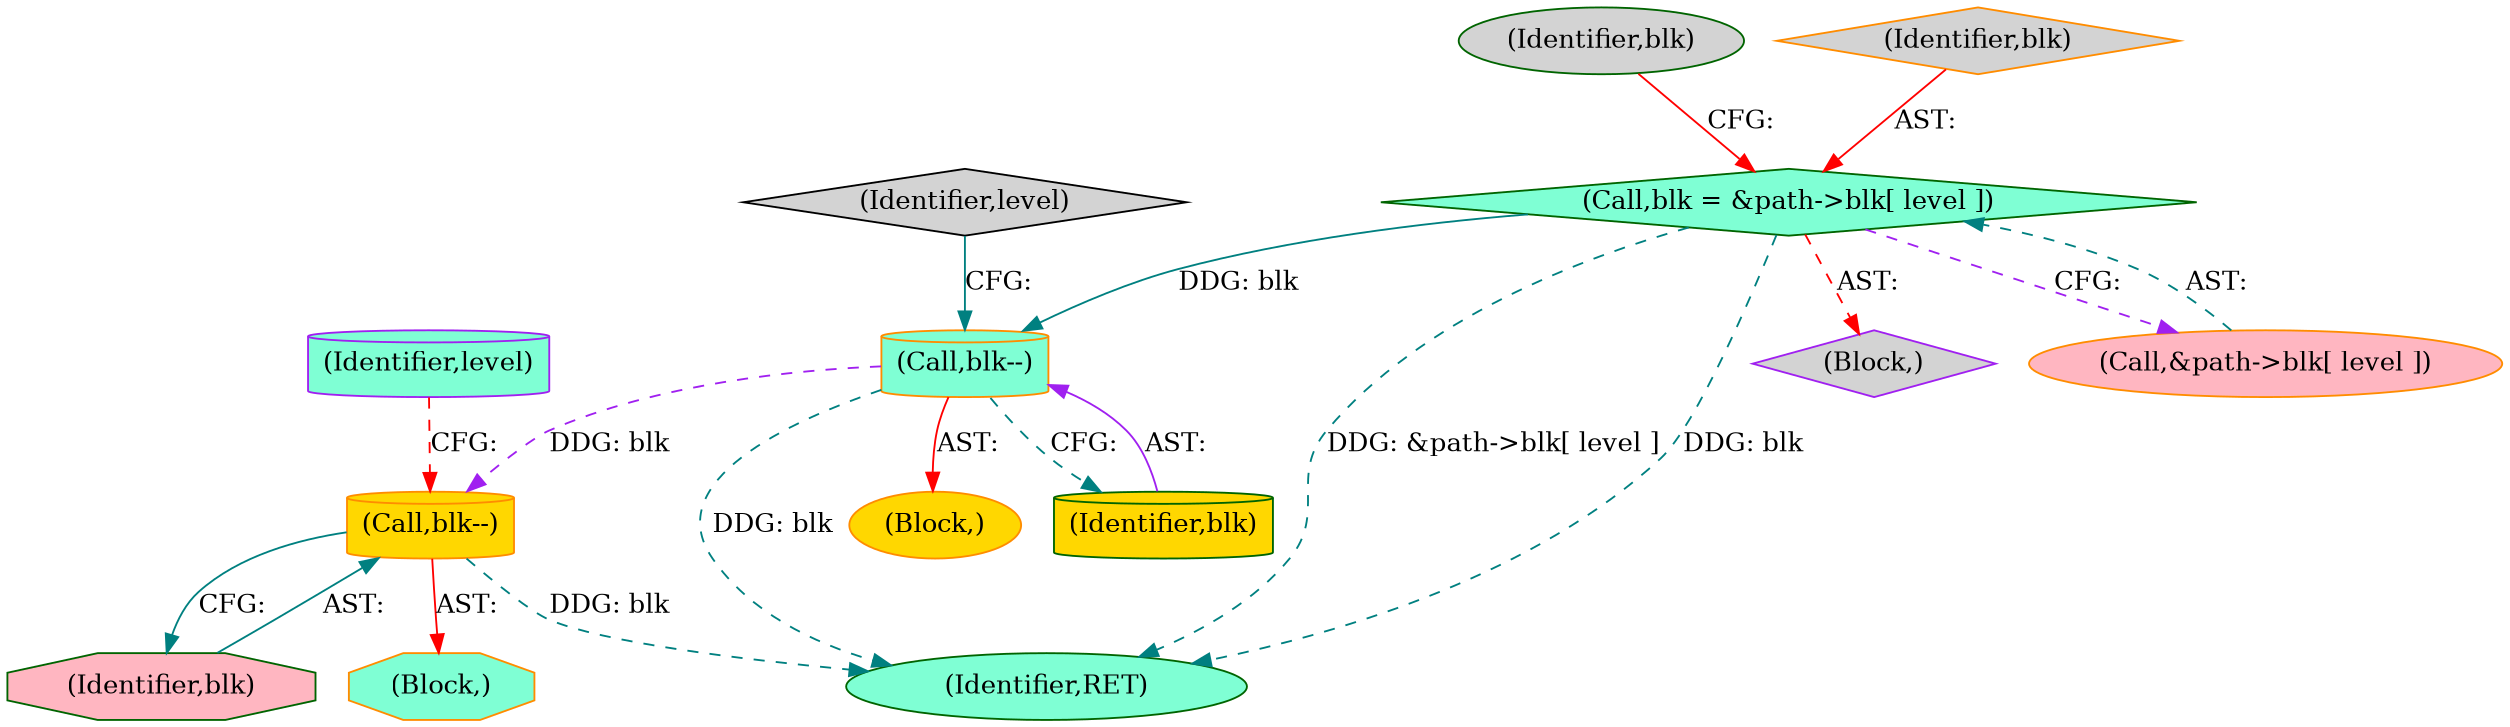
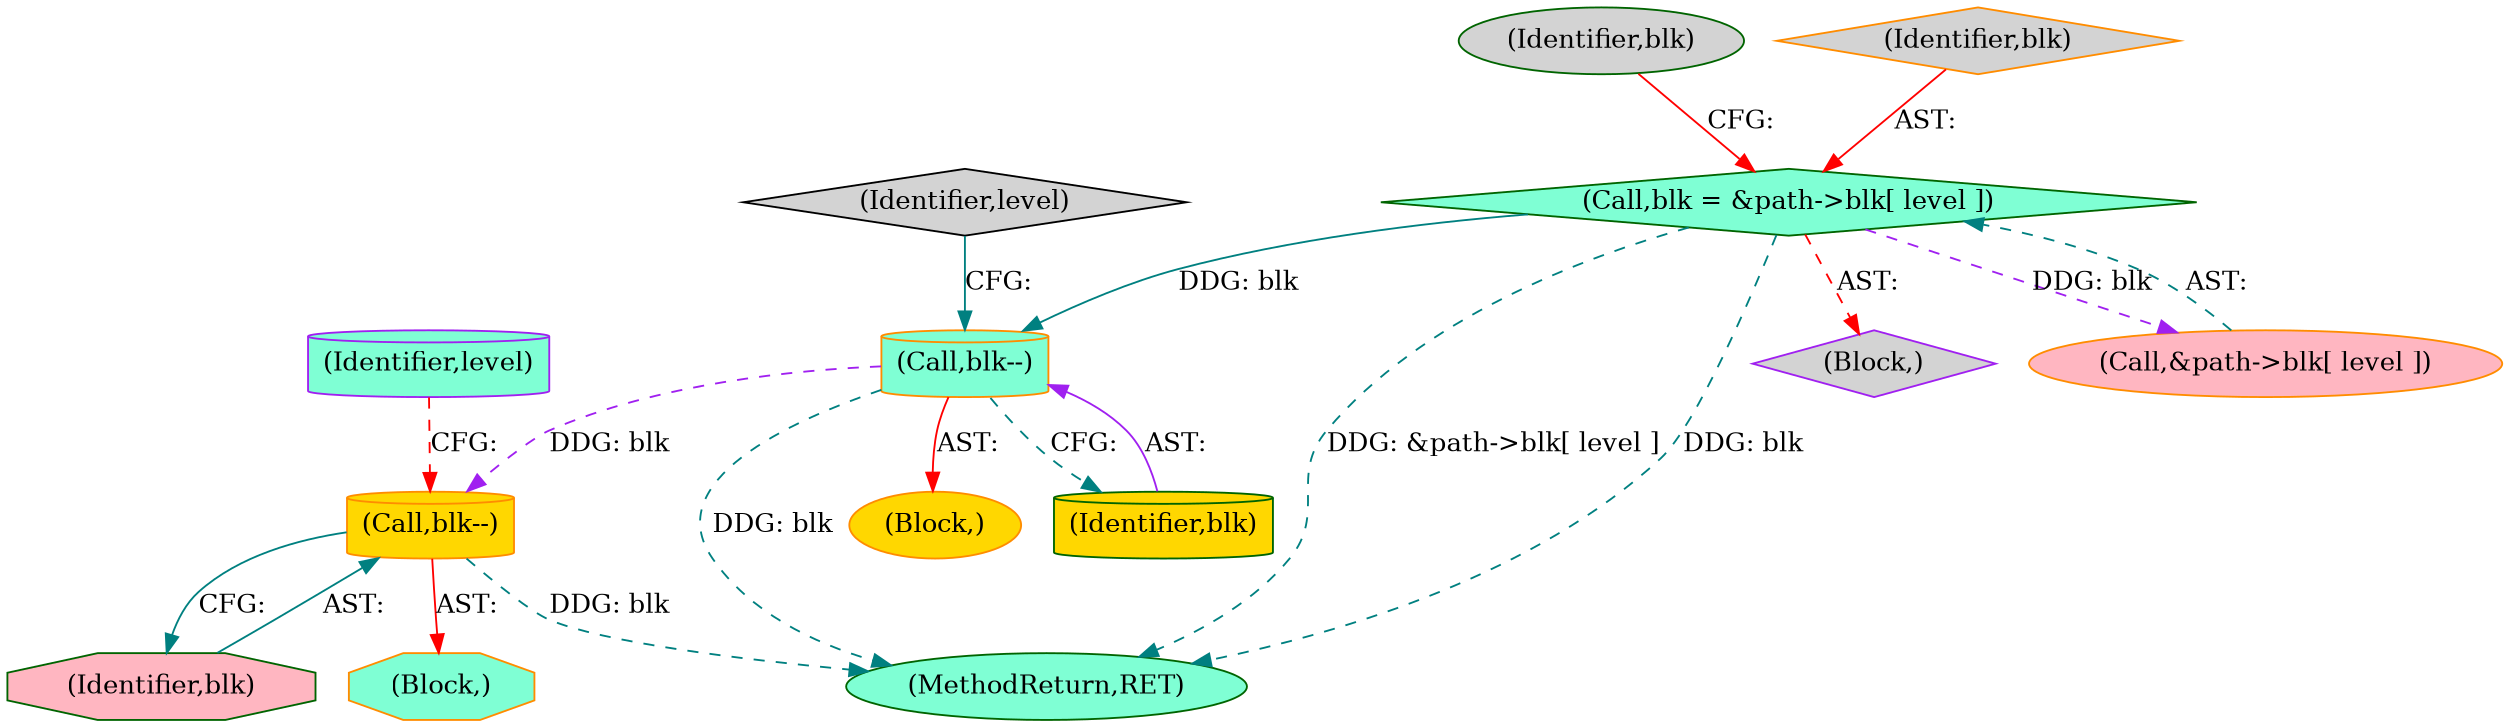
(2092, 283) -> (2092, 283)
(1047, 687) -> (1047, 687)
